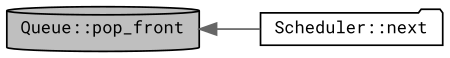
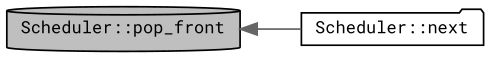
(103, 29) -> (123, 29)
